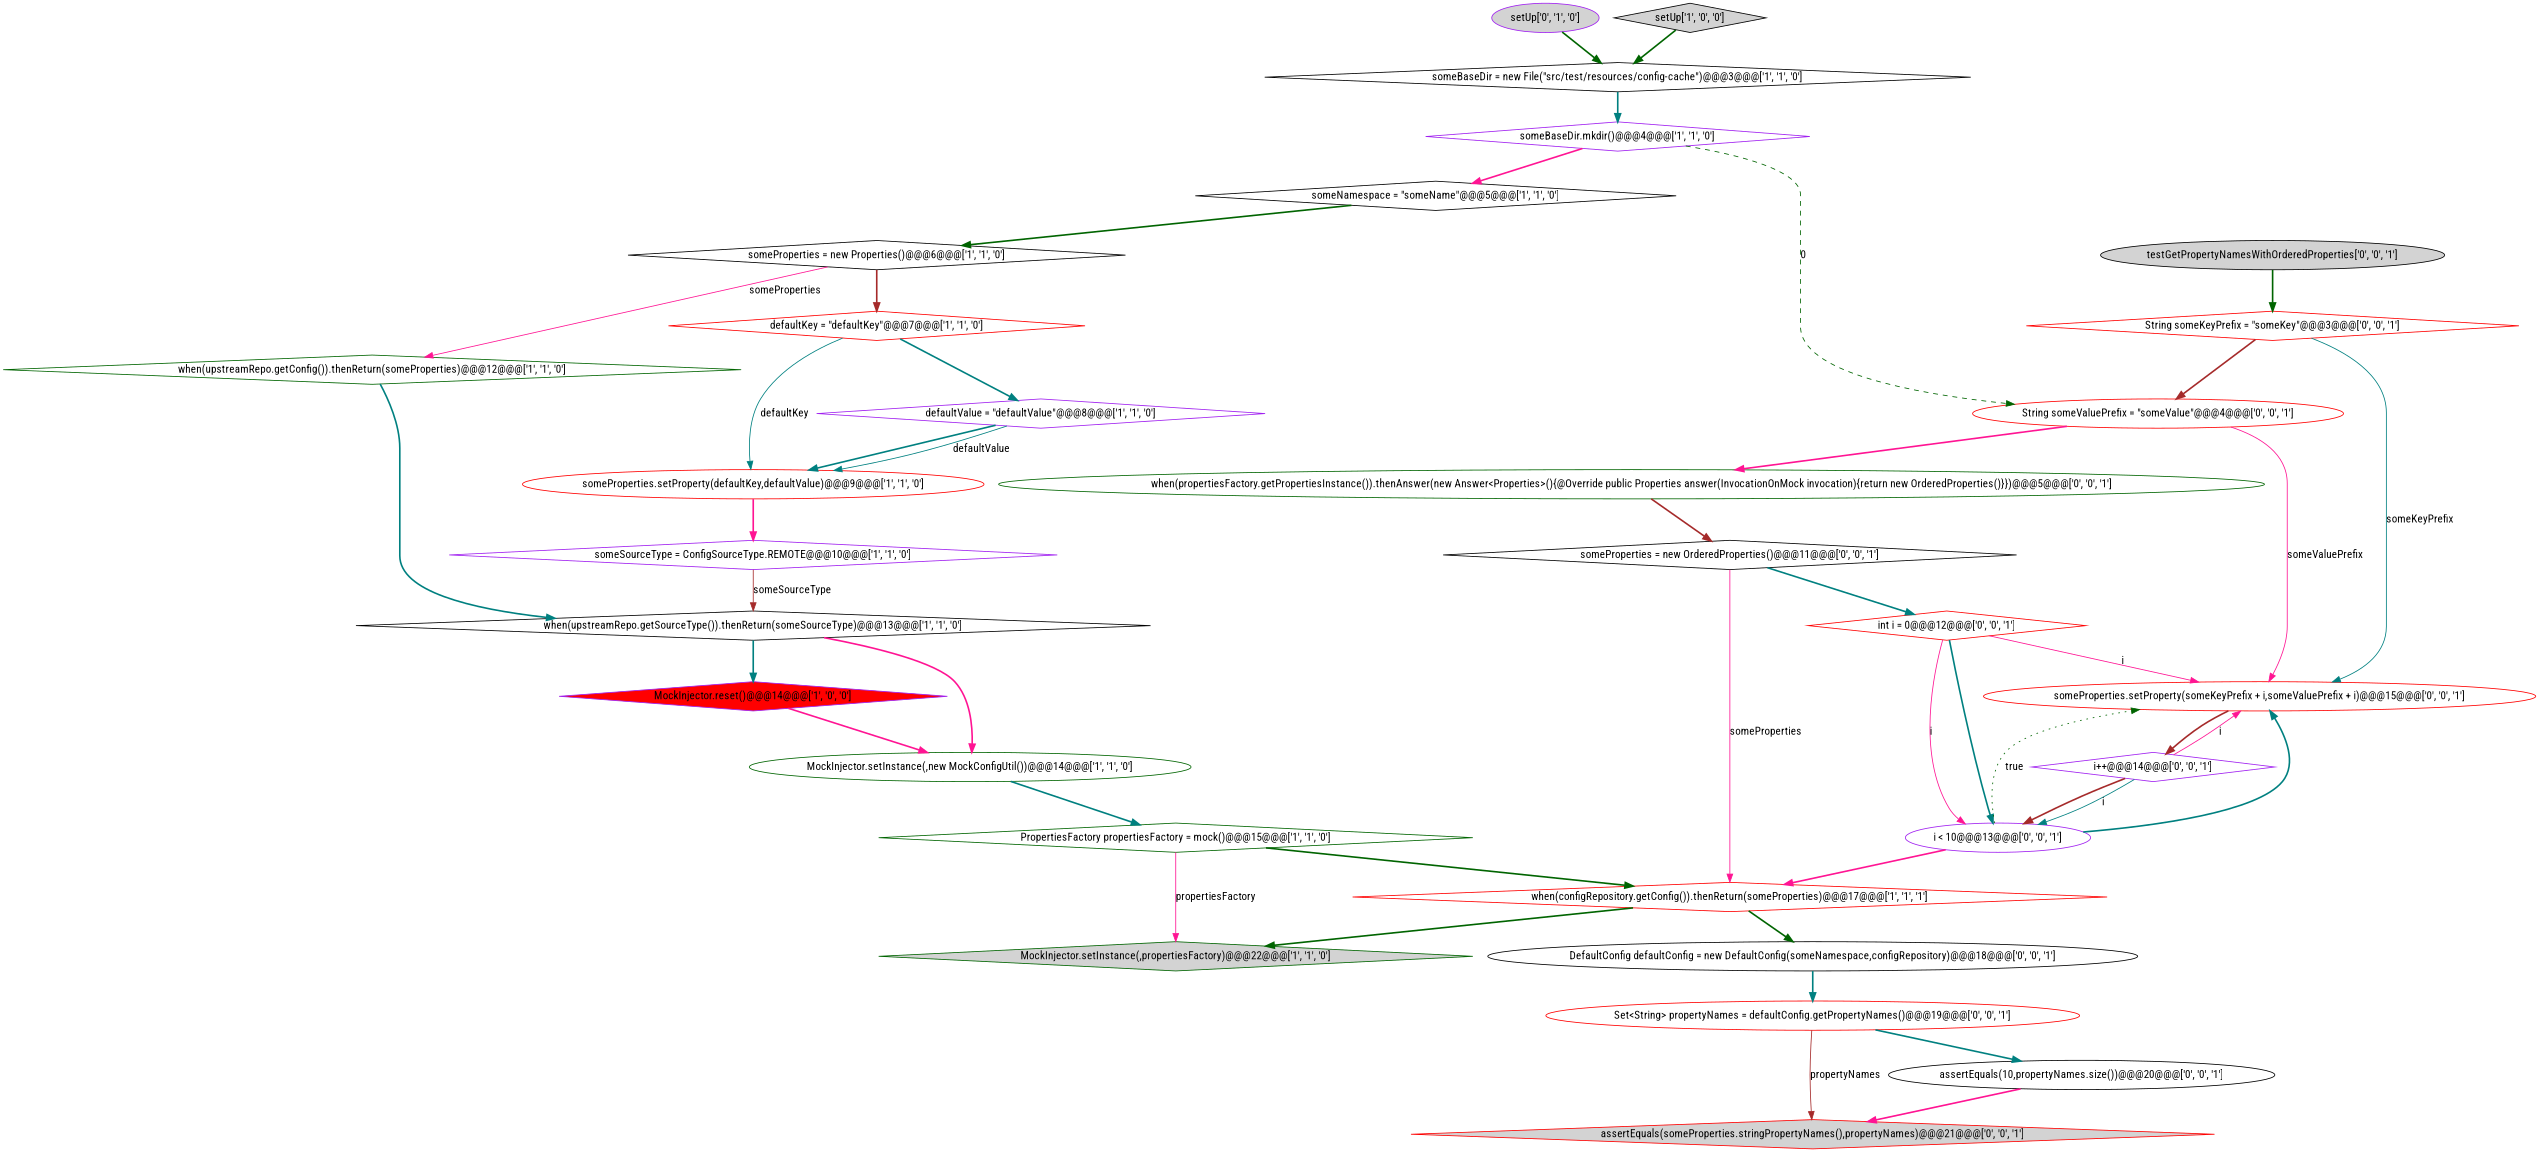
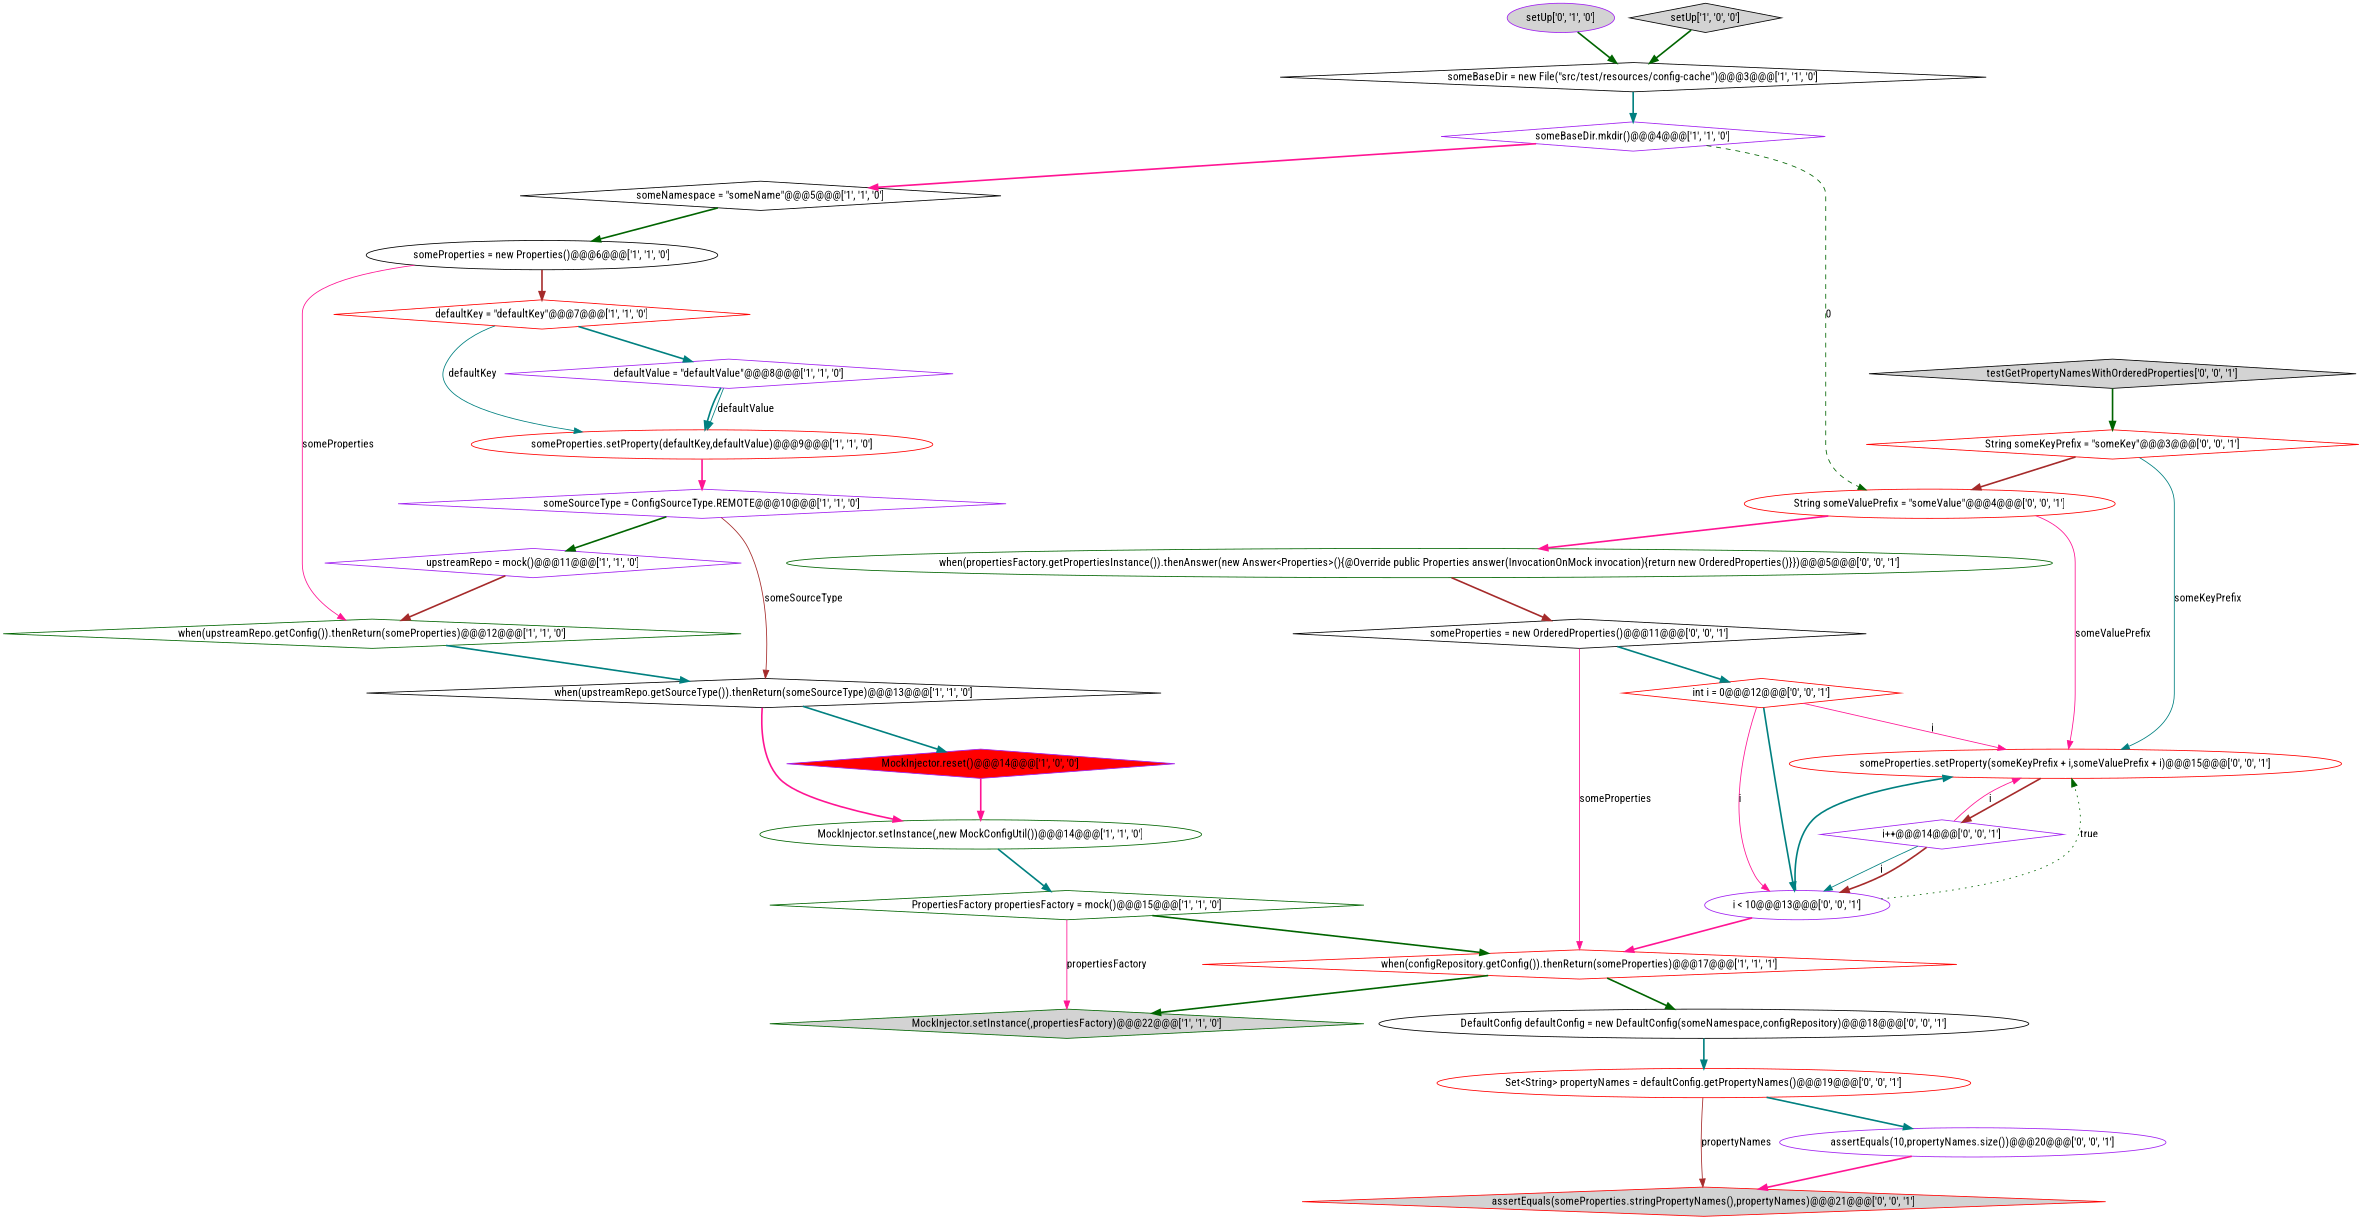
(877, 255) -> (542, 255)
(2273, 255) -> (2113, 374)
none -> (533, 563)
(2082, 1075) -> (1973, 1142)
